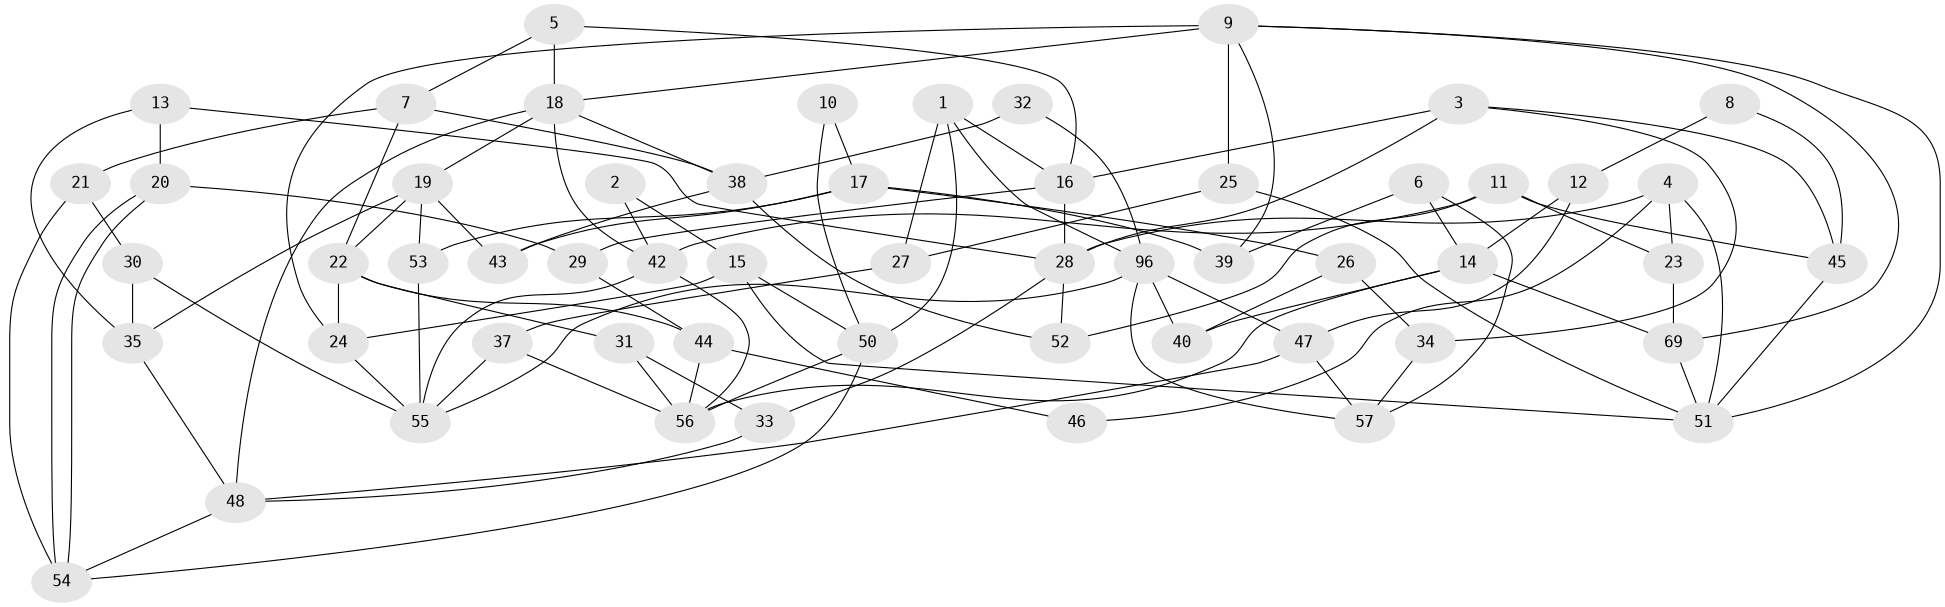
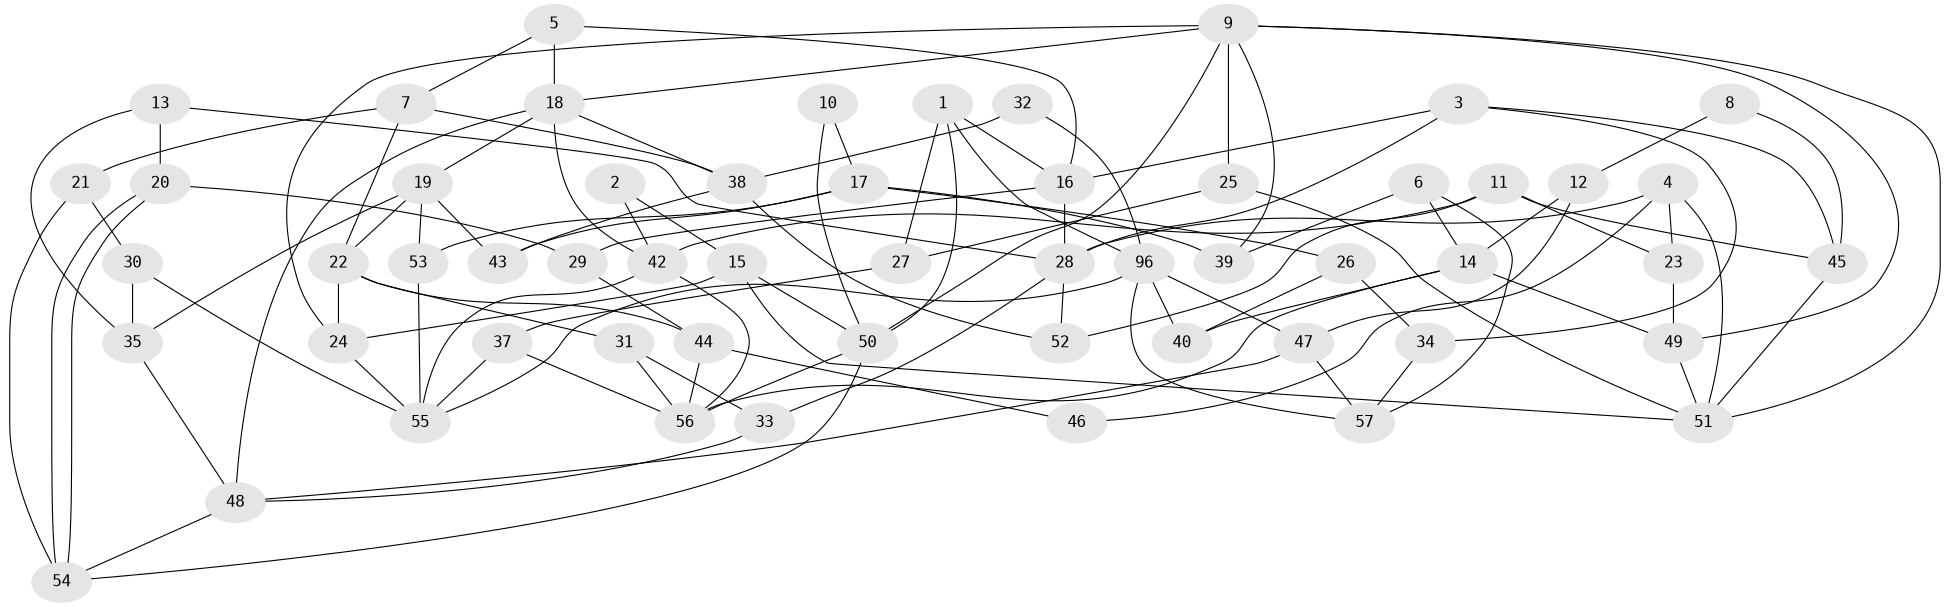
none -> (1102, 206)
(1673, 343) -> (1673, 343)
